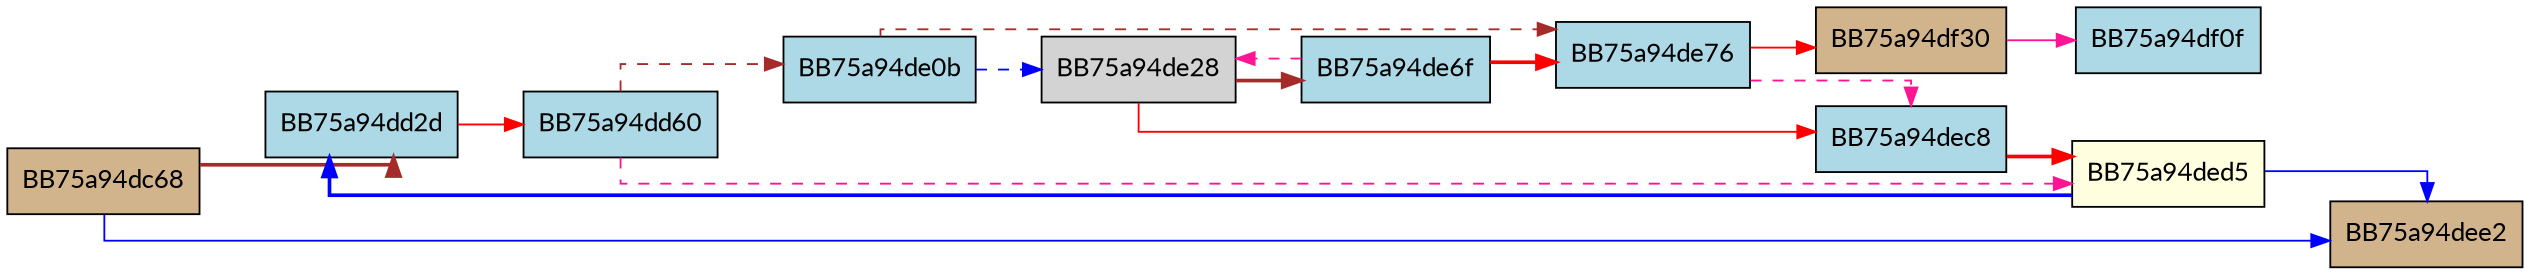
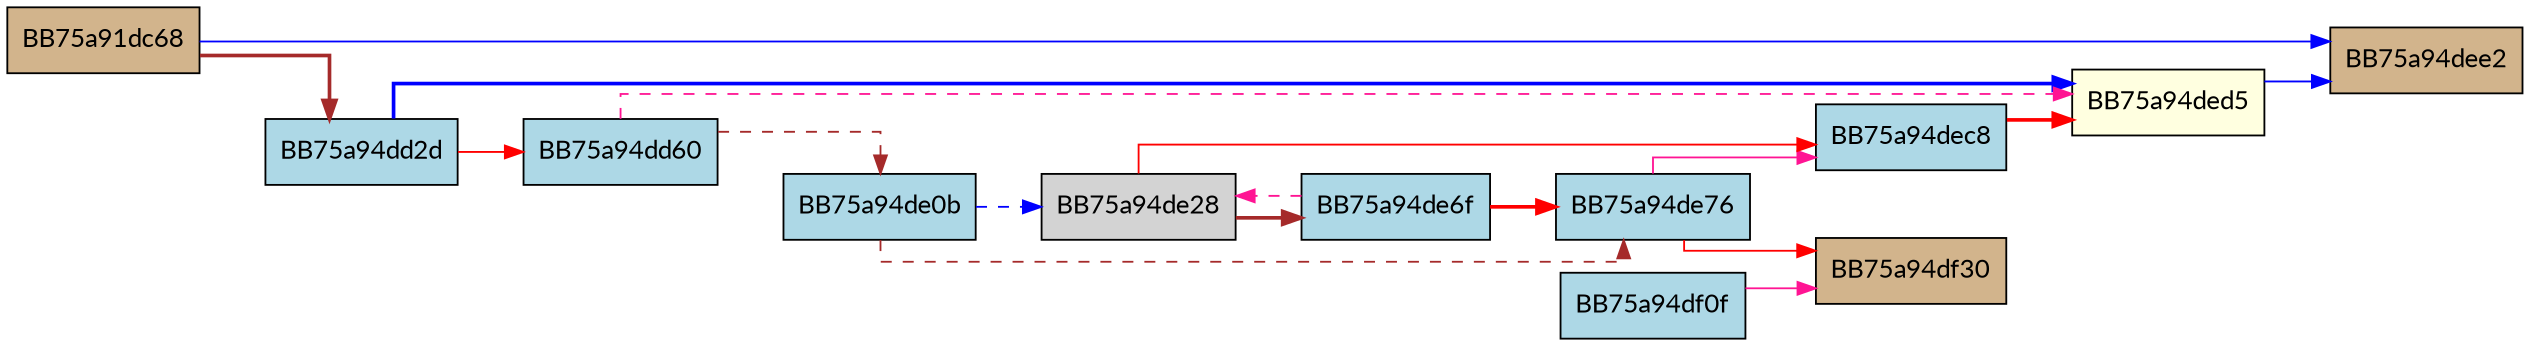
(2032, 40) -> (1771, 288)
(1834, 81) -> (1717, 157)
(103, 181) -> (103, 40)
(1191, 195) -> (1206, 84)
